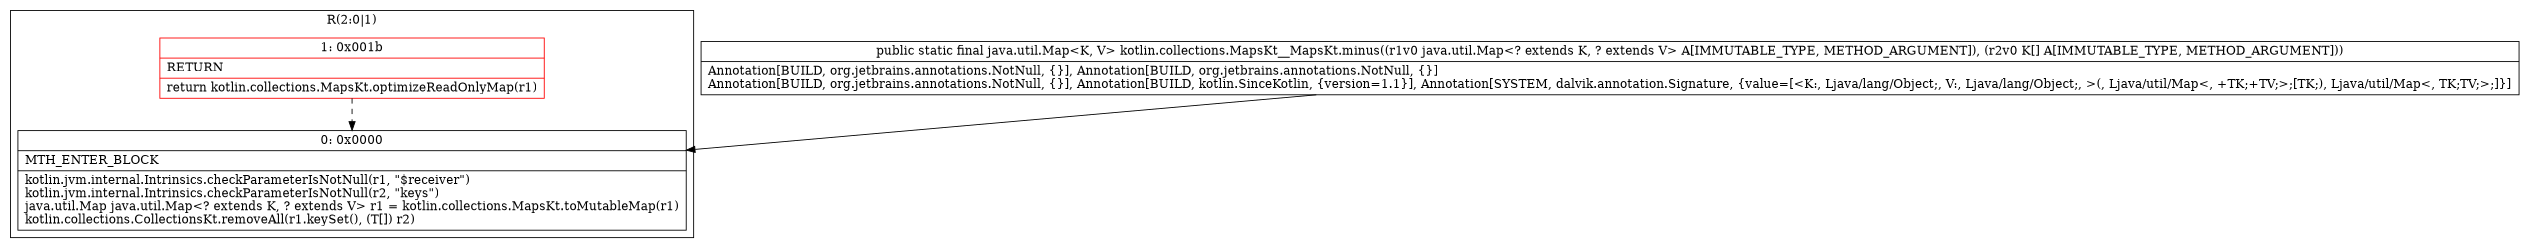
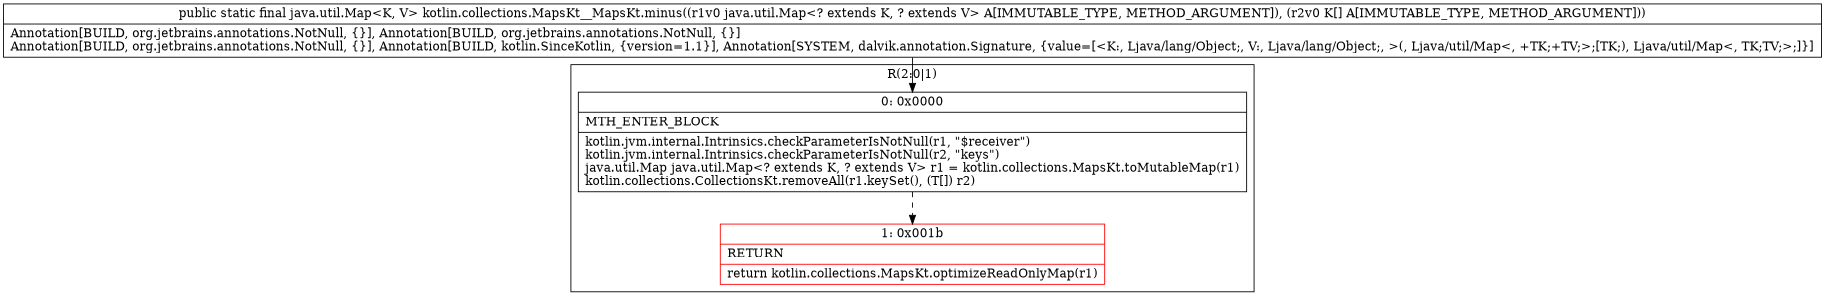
(352, 110) -> (912, 204)
